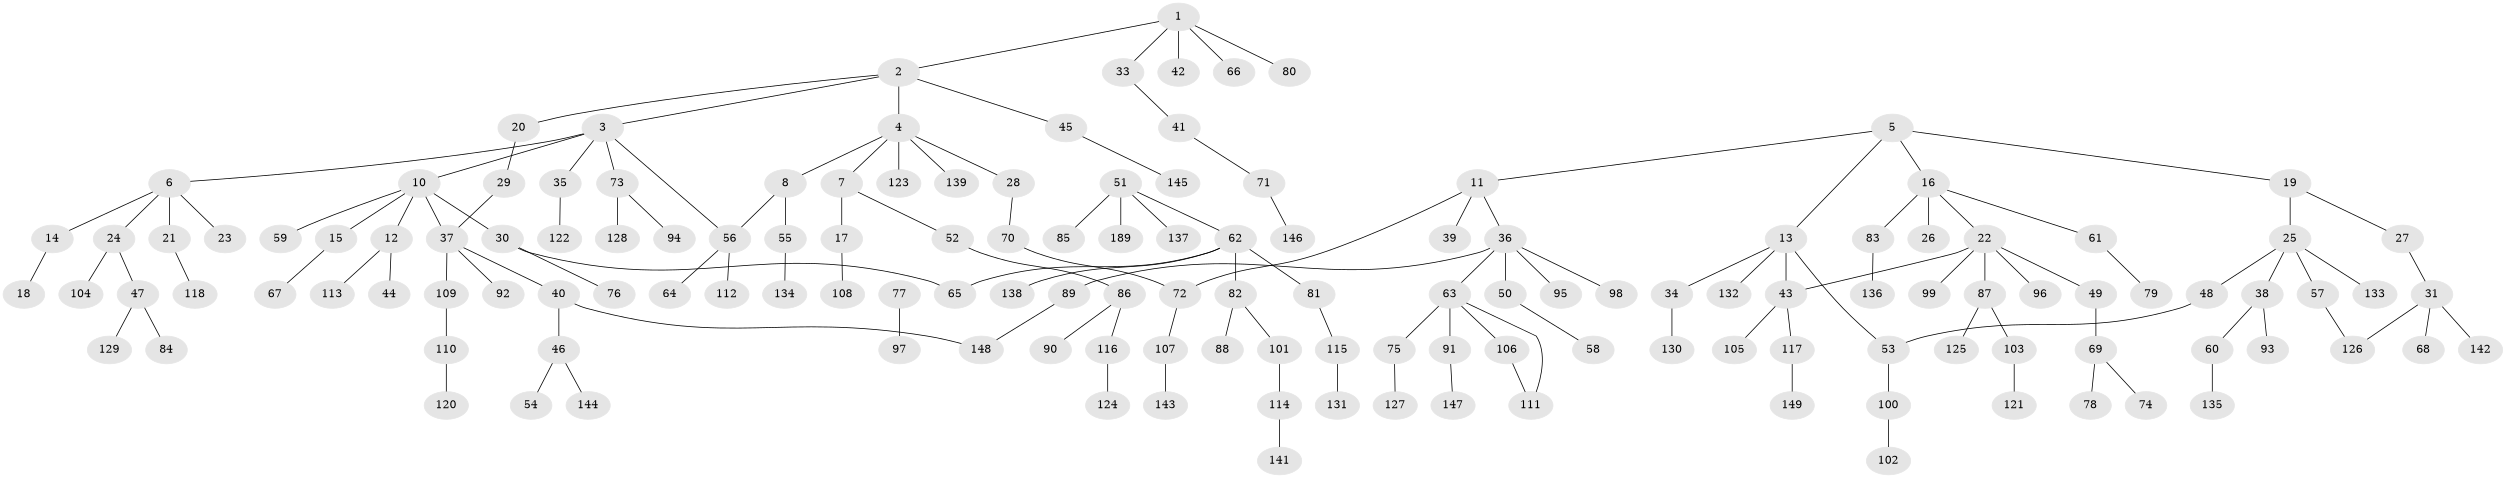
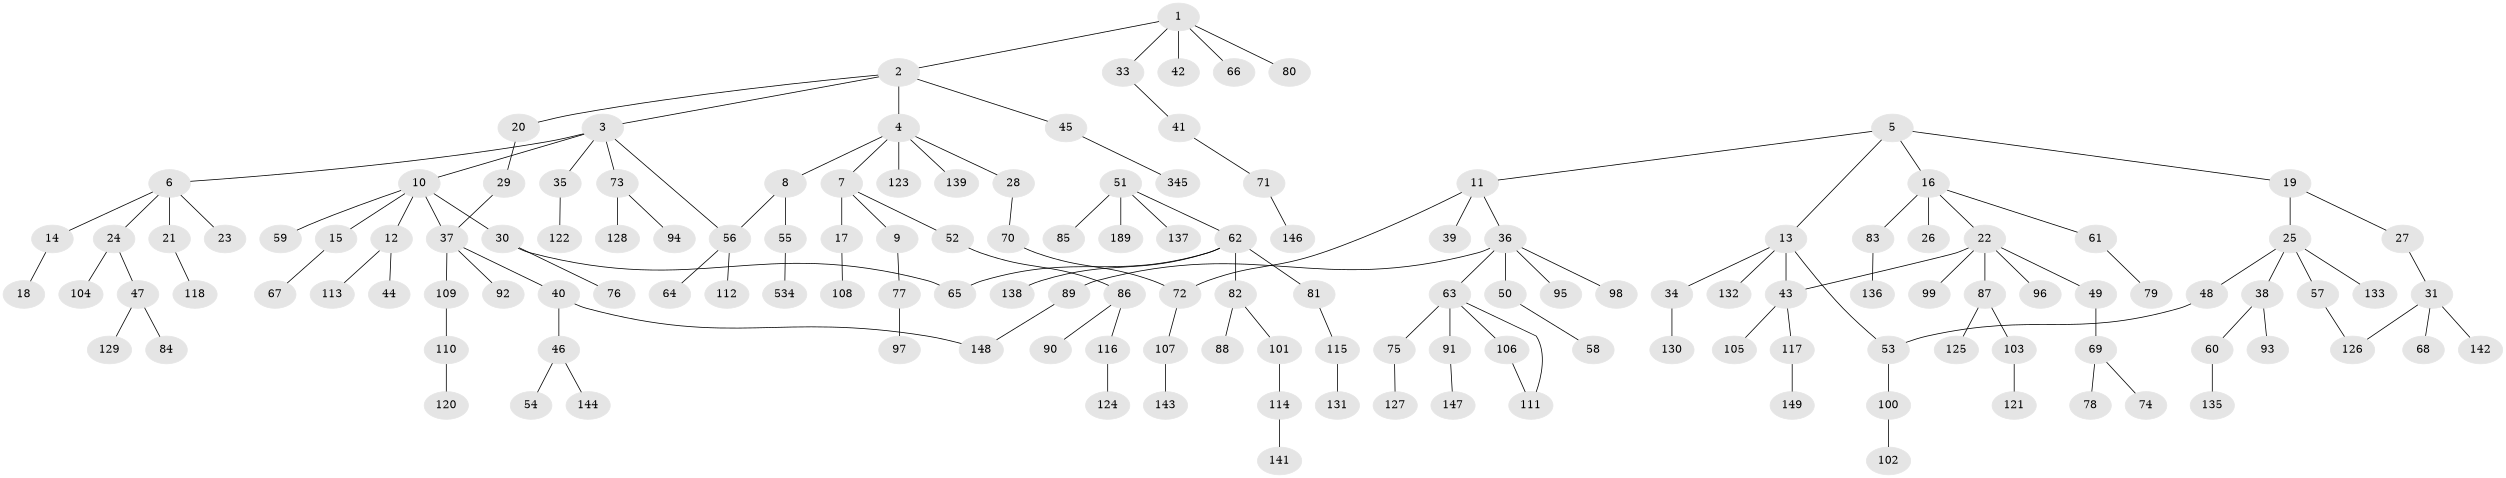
(1178, 183) -> (1178, 183)
none -> (897, 239)
(785, 294) -> (785, 294)
